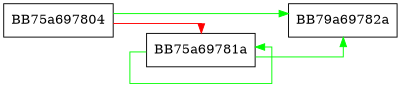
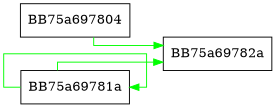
(343, 20) -> (218, 54)
(158, 24) -> none
